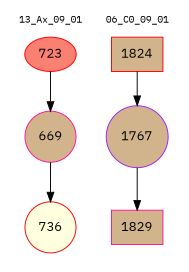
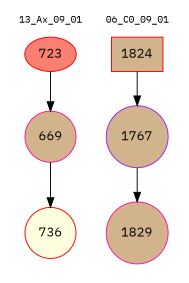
(137, 227) -> (137, 233)
